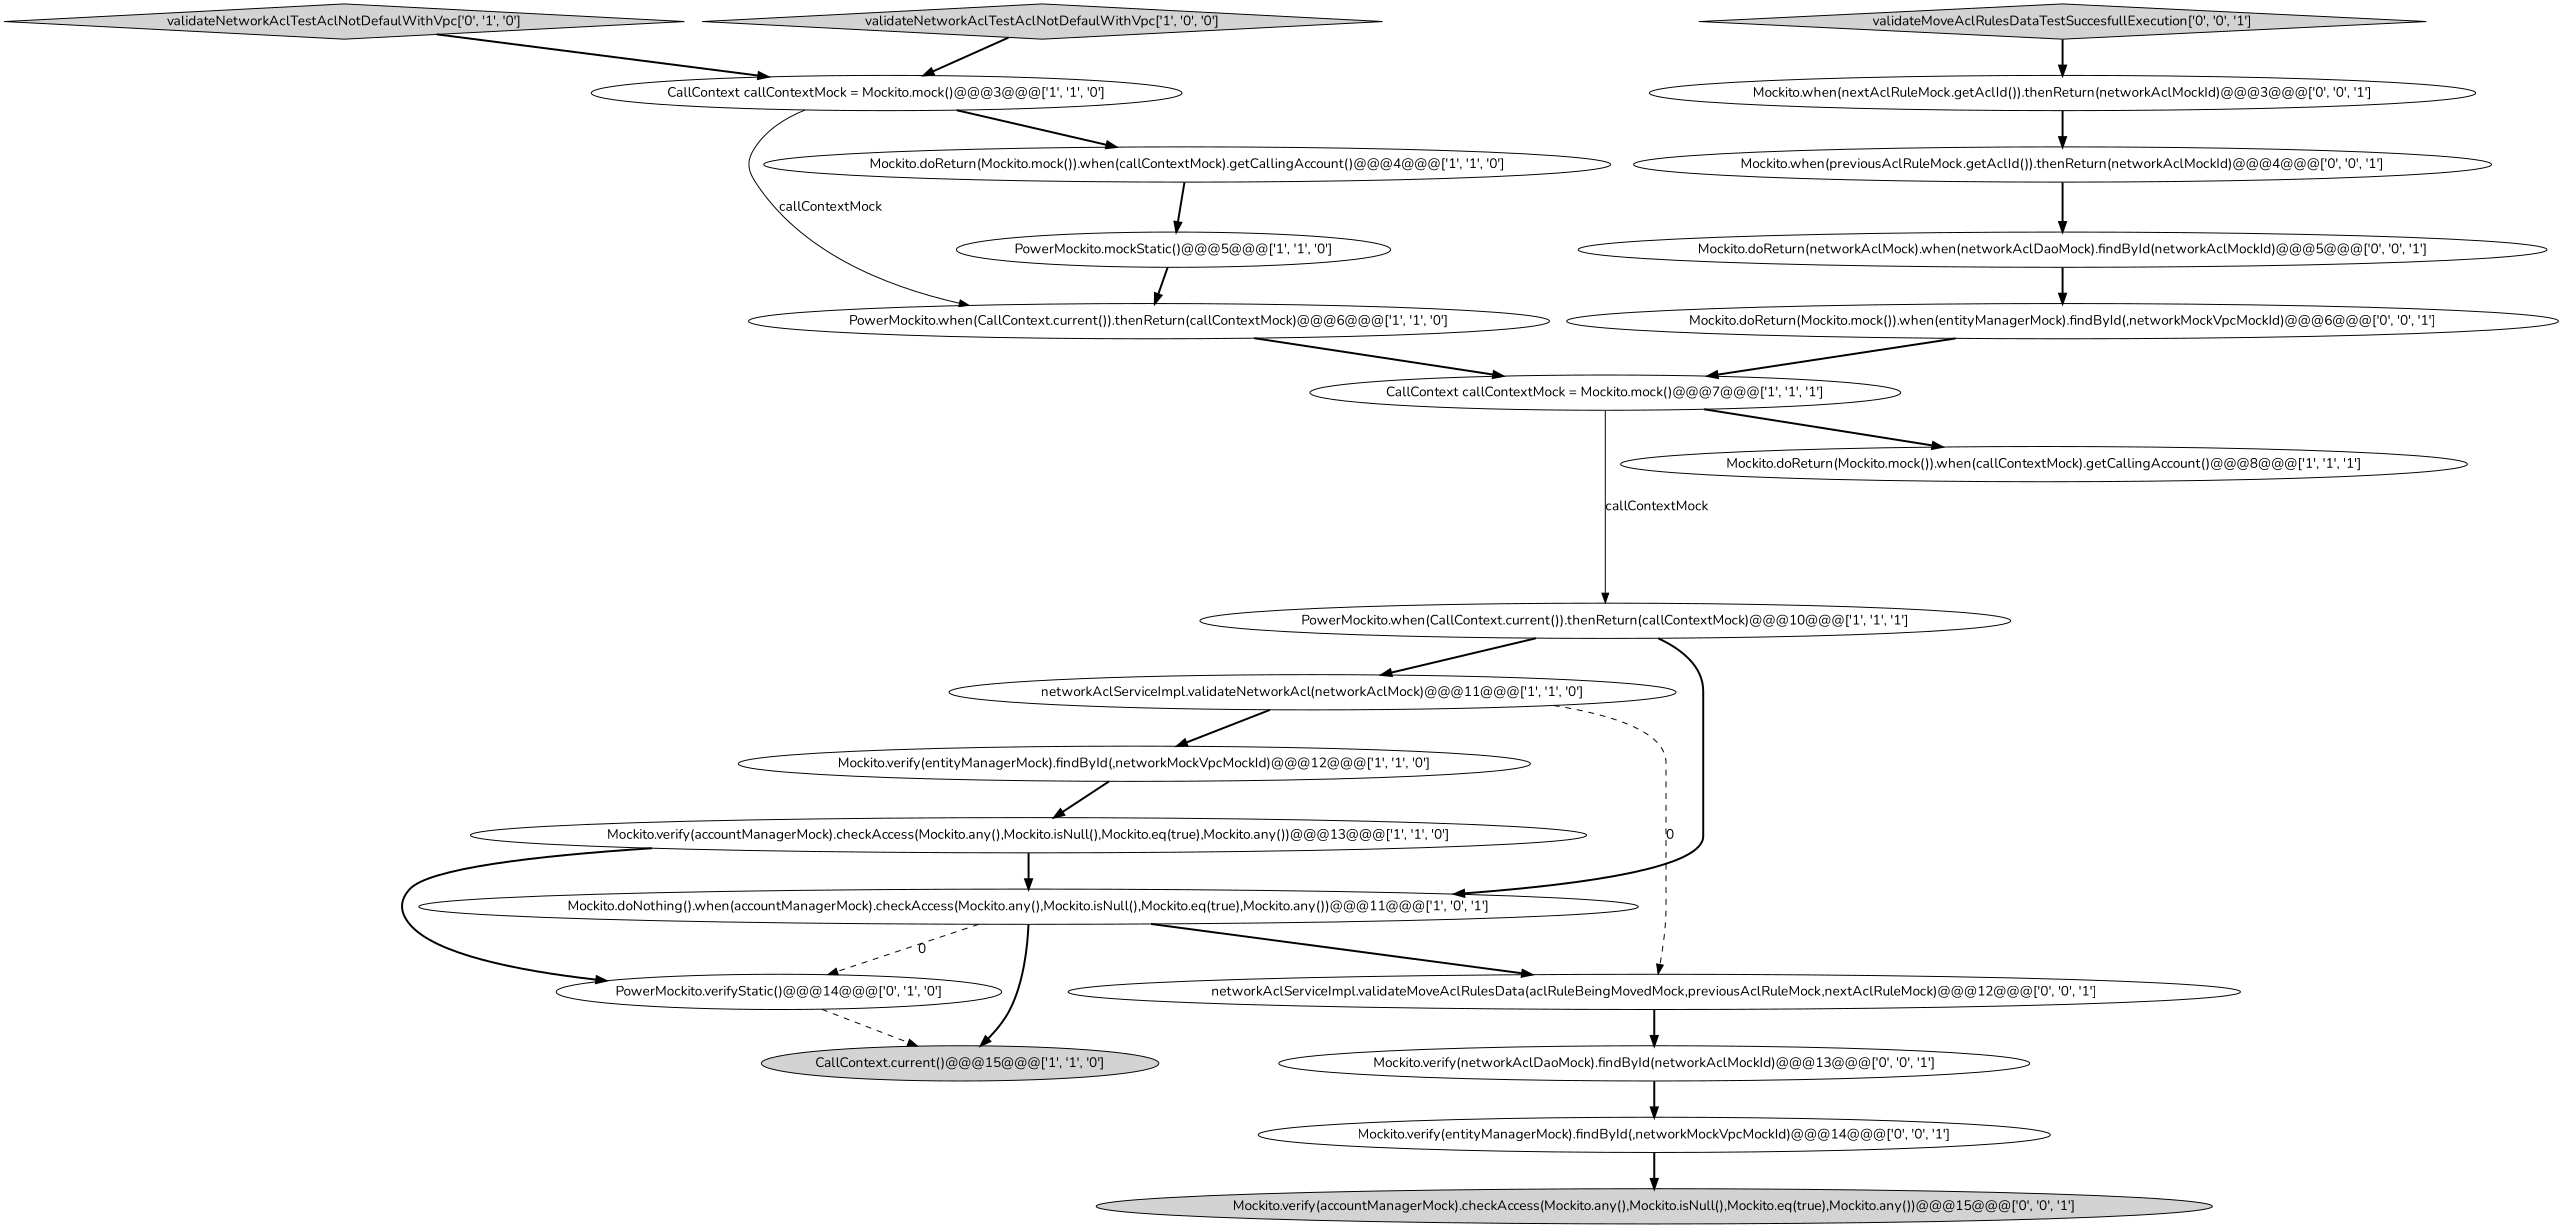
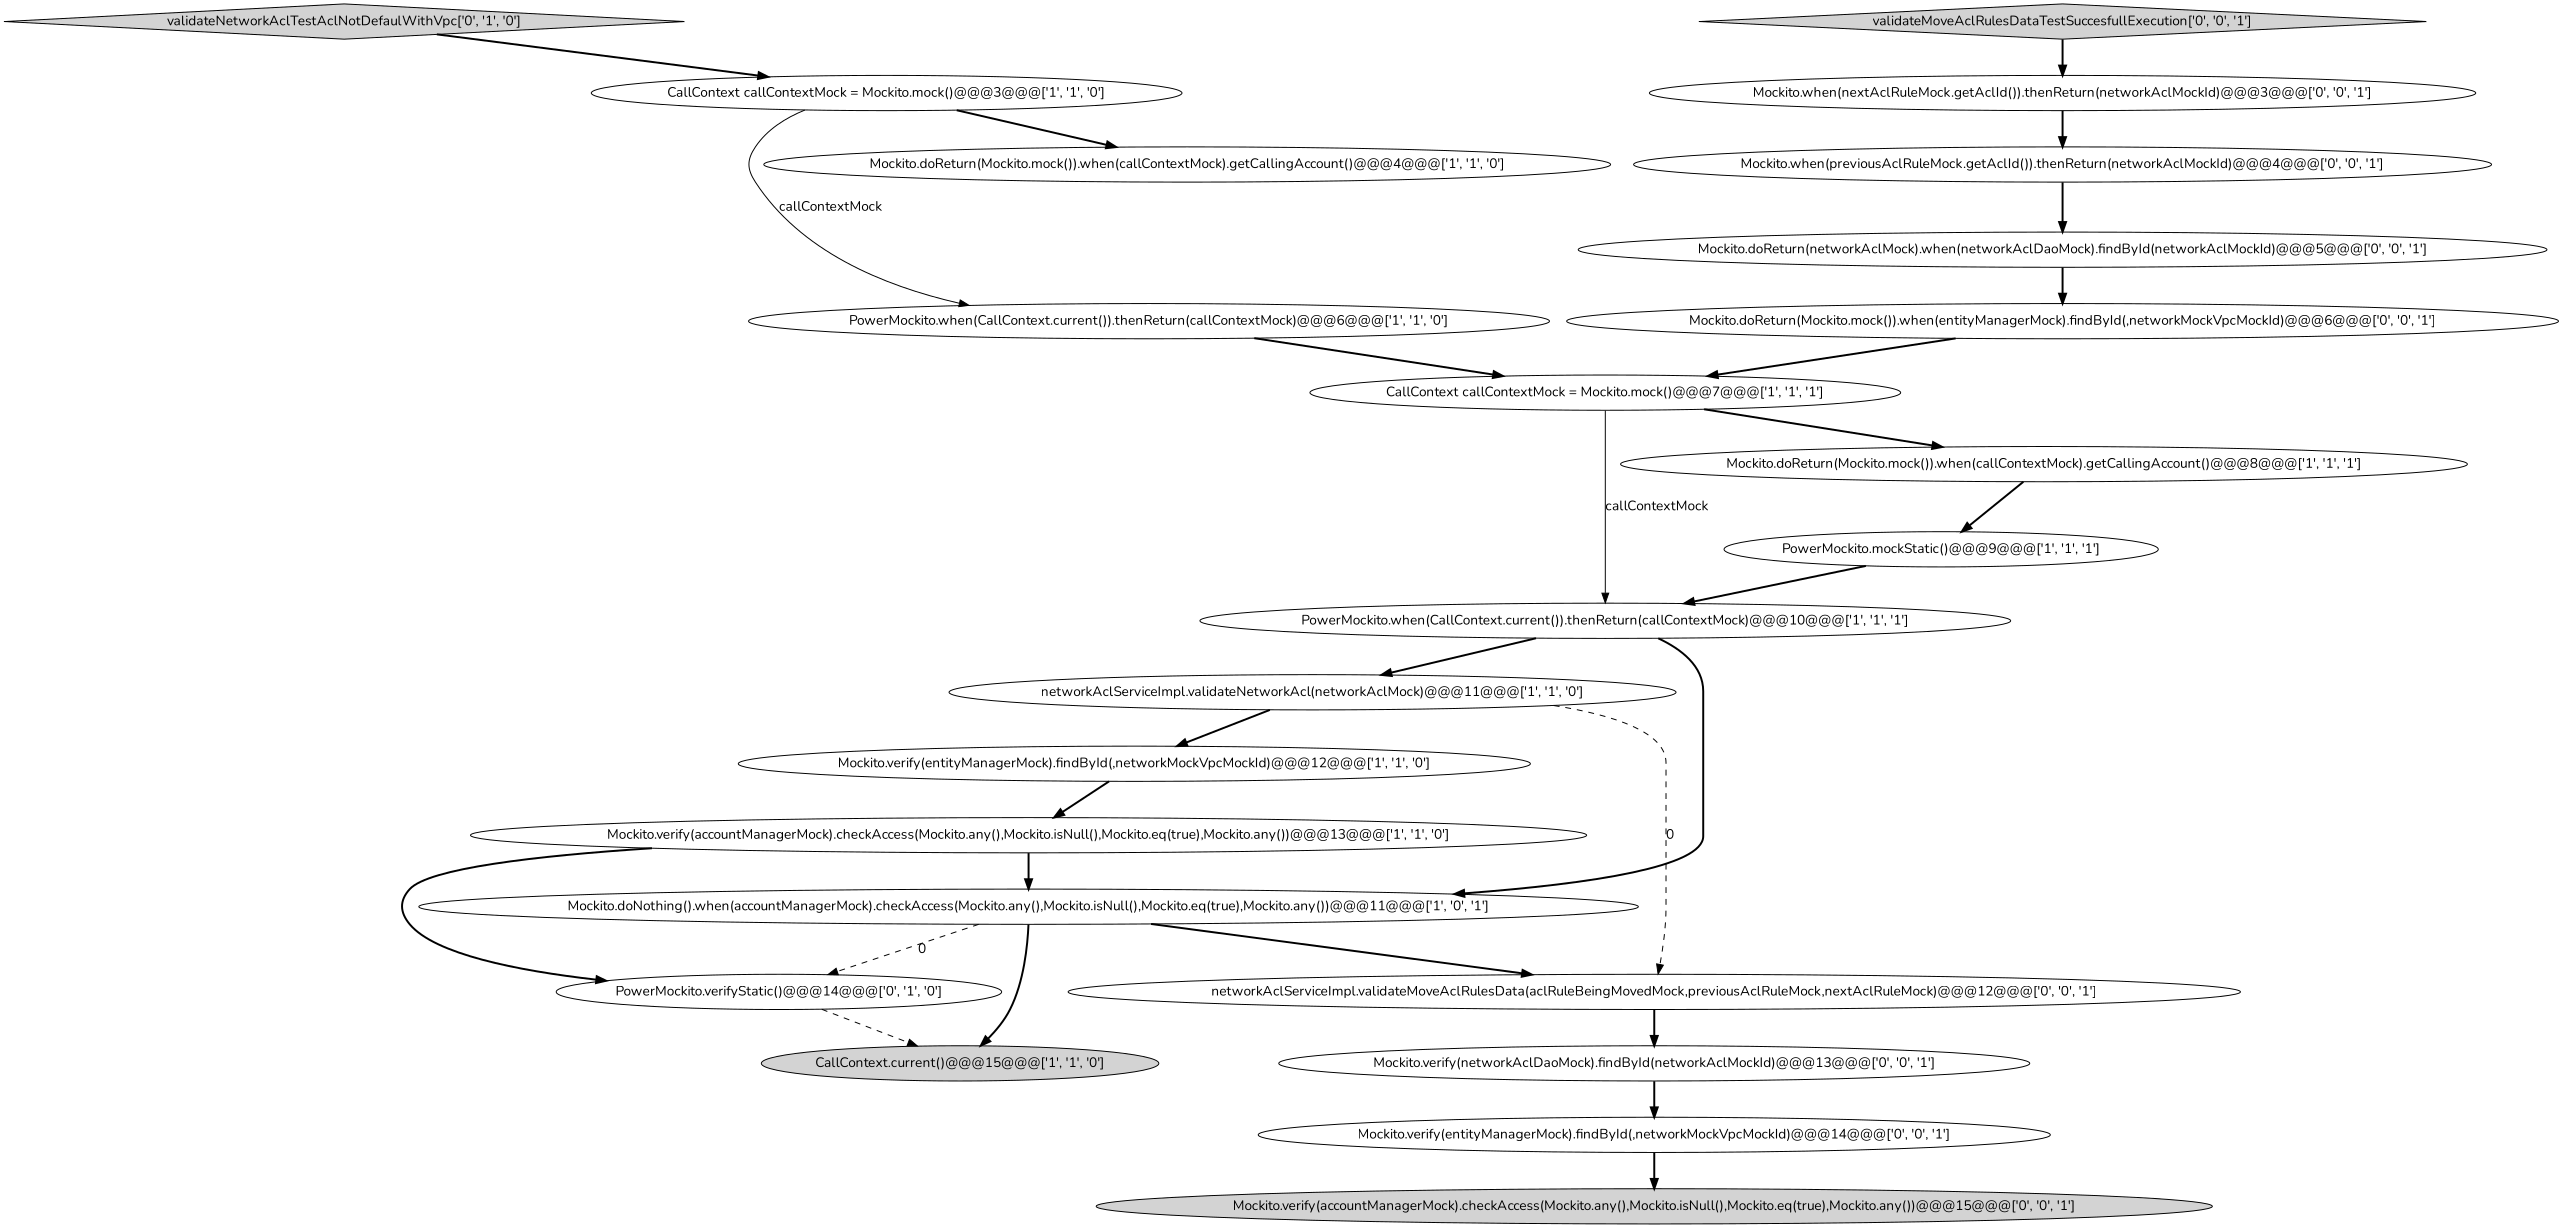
(1042, 22) -> none
(1174, 250) -> none
none -> (1941, 549)
